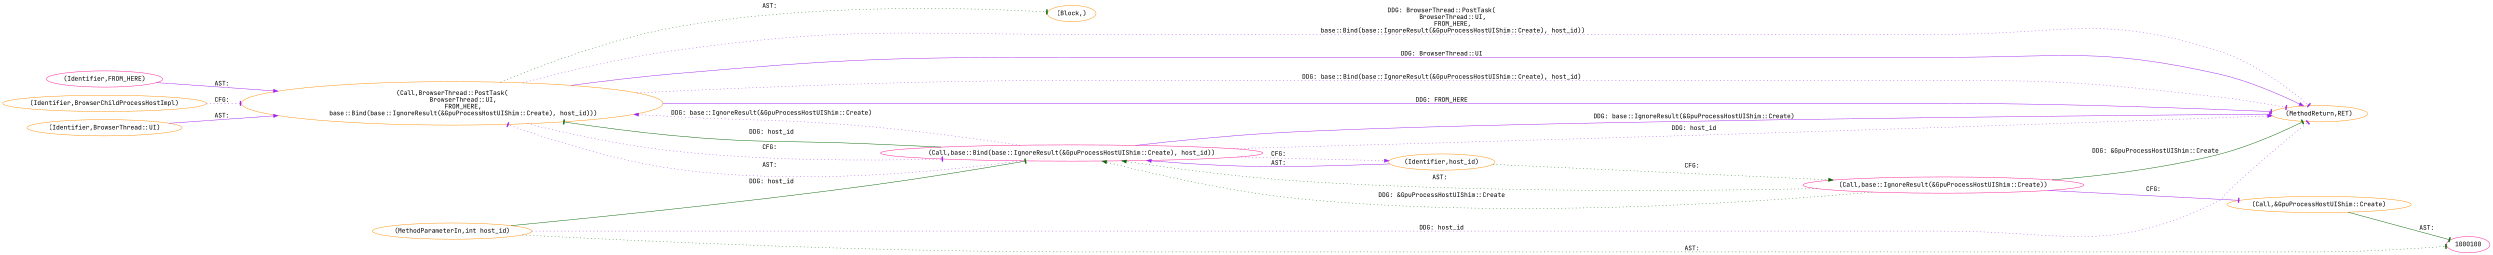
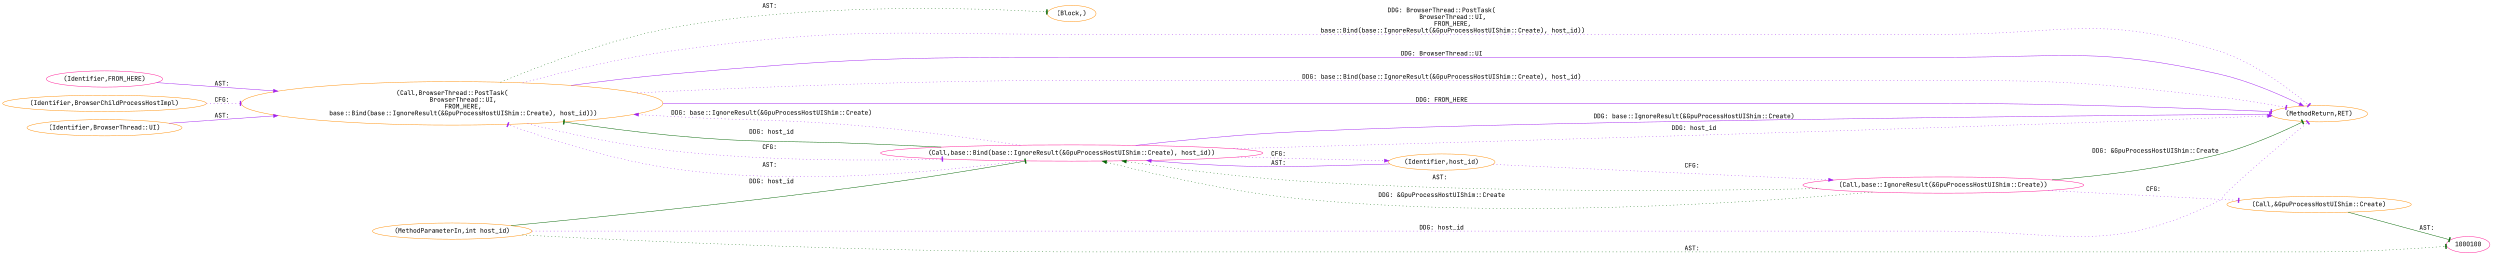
(1661, 172) -> (1661, 172)
(2143, 195) -> (2143, 195)
